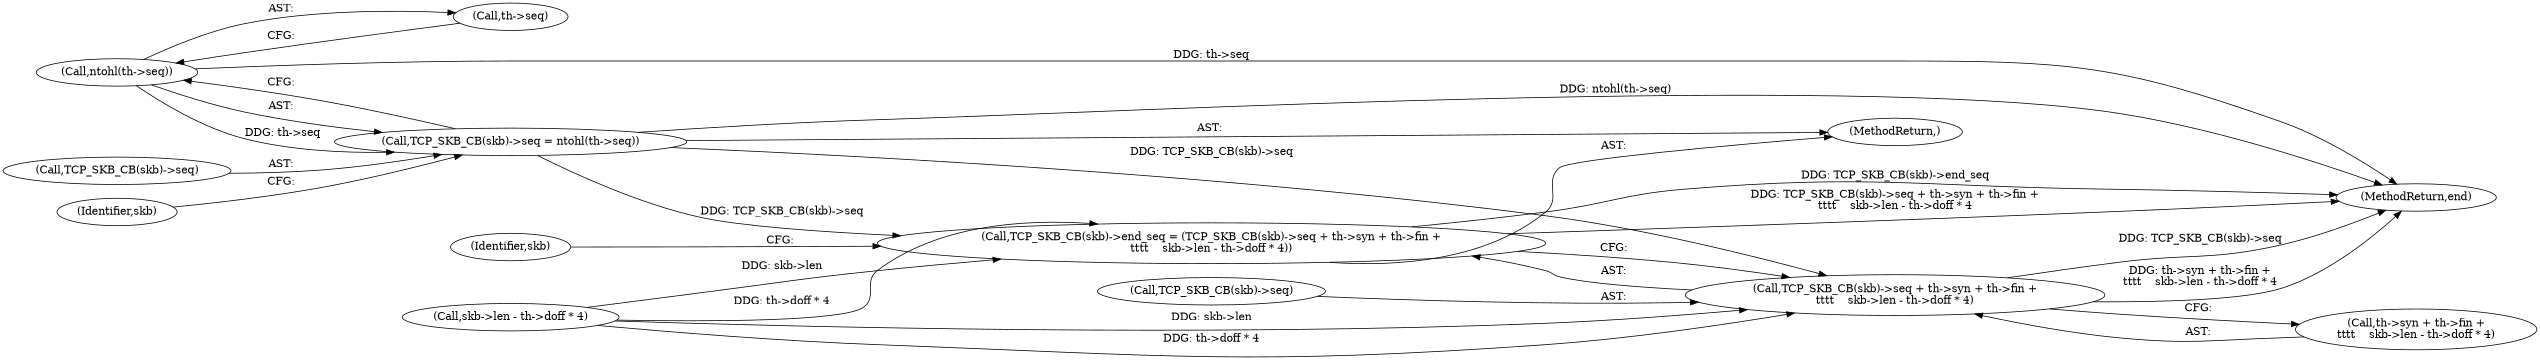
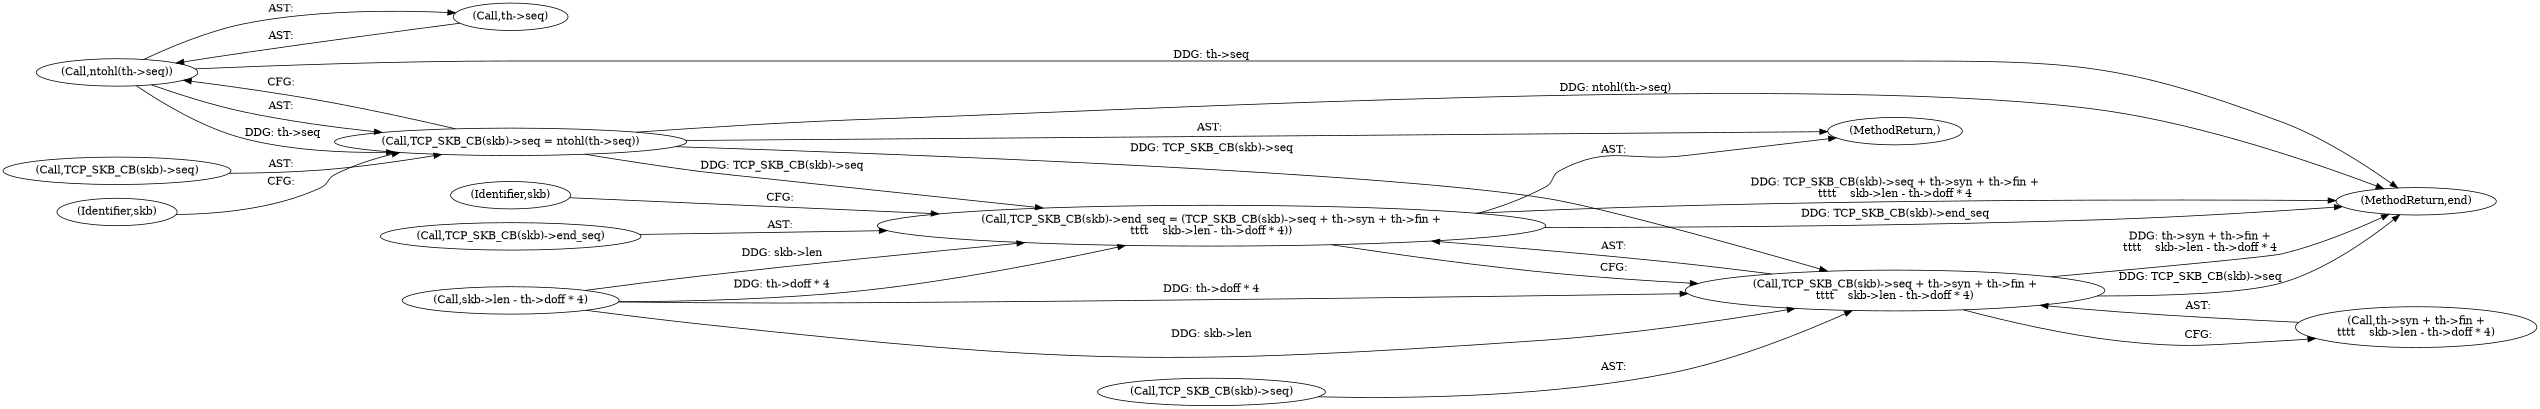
(283, 36) -> (283, 36)
none -> (511, 236)
